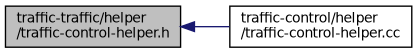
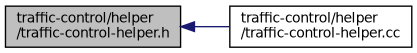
(93, 27) -> (93, 27)
